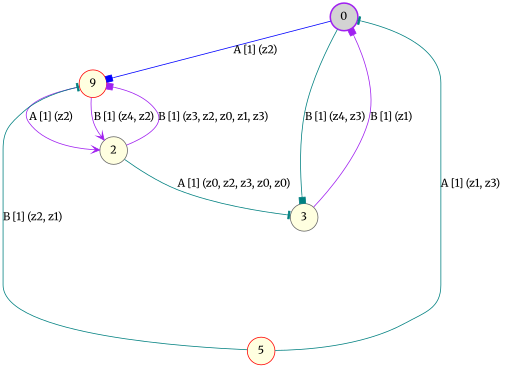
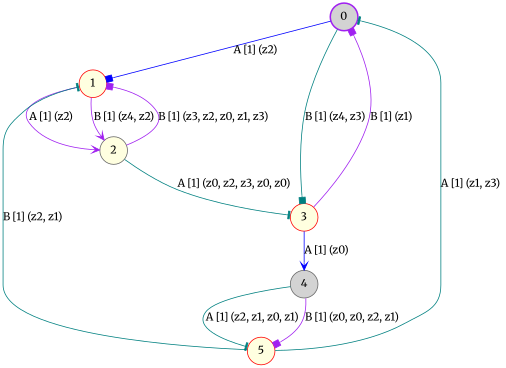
(93, 84) -> (93, 84)
(304, 217) -> (304, 217)
none -> (304, 284)
